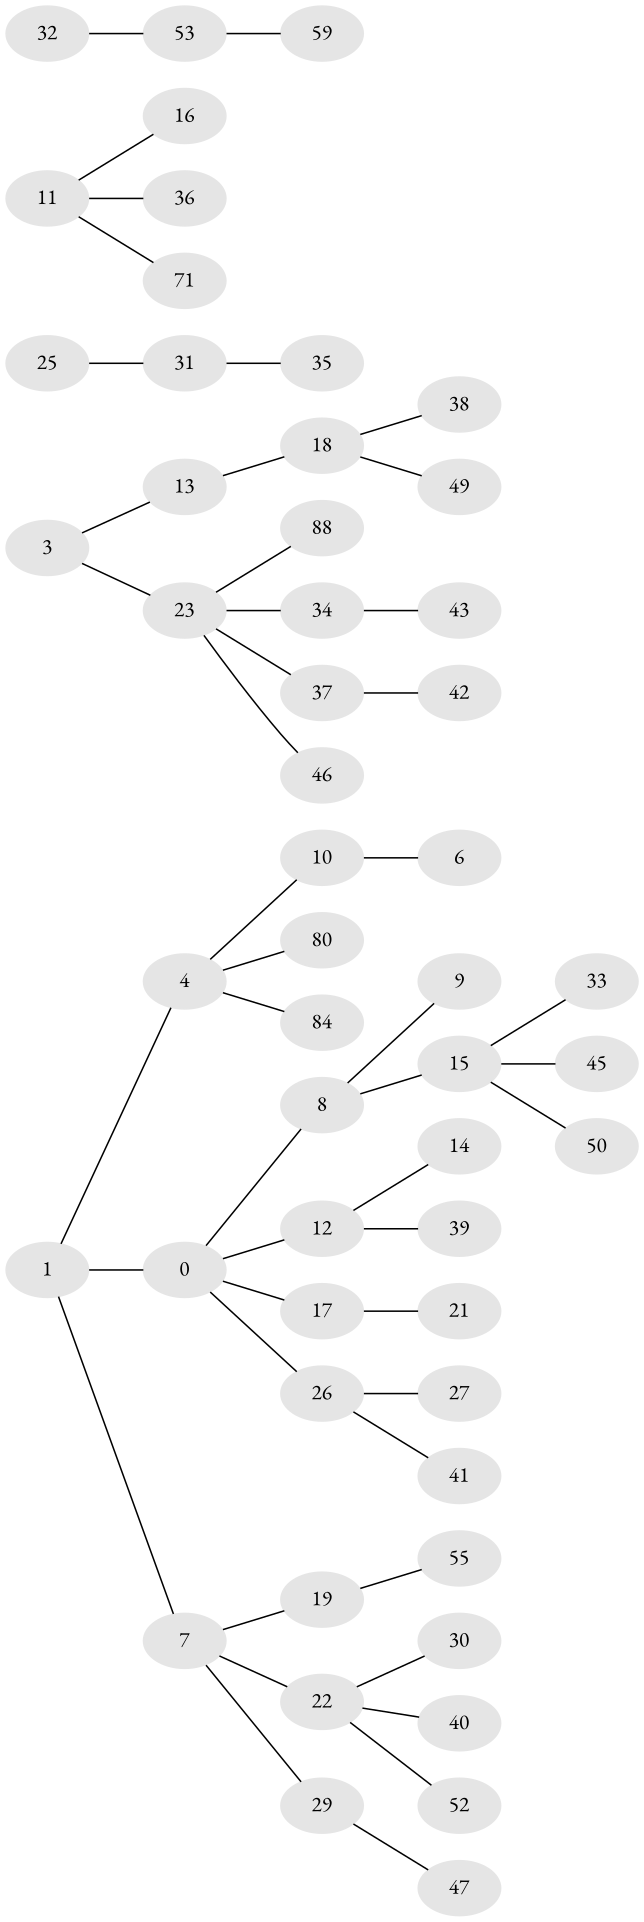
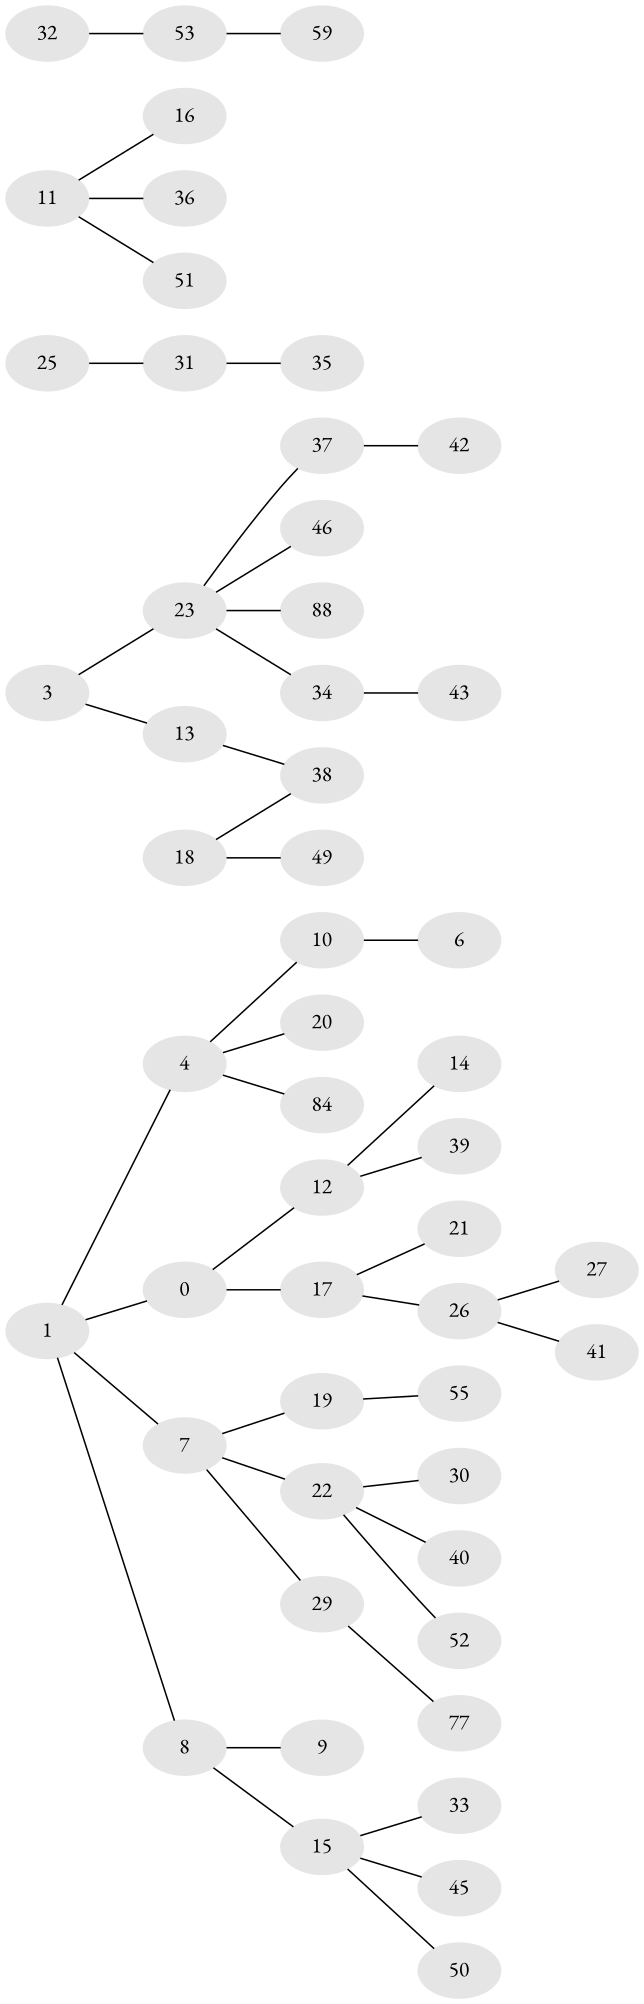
(185, 281) -> (185, 281)
(254, 466) -> (254, 755)
(322, 940) -> (322, 1023)
(254, 1187) -> (116, 1539)
(253, 1332) -> (391, 1300)
(459, 1888) -> (459, 1723)
